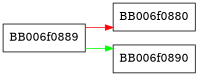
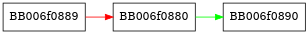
(95, 48) -> (205, 17)
